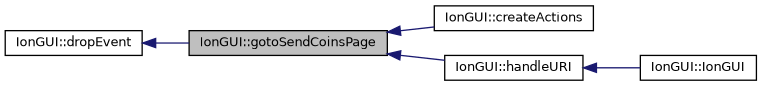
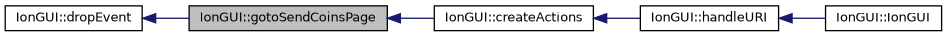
(423, 58) -> (624, 18)
